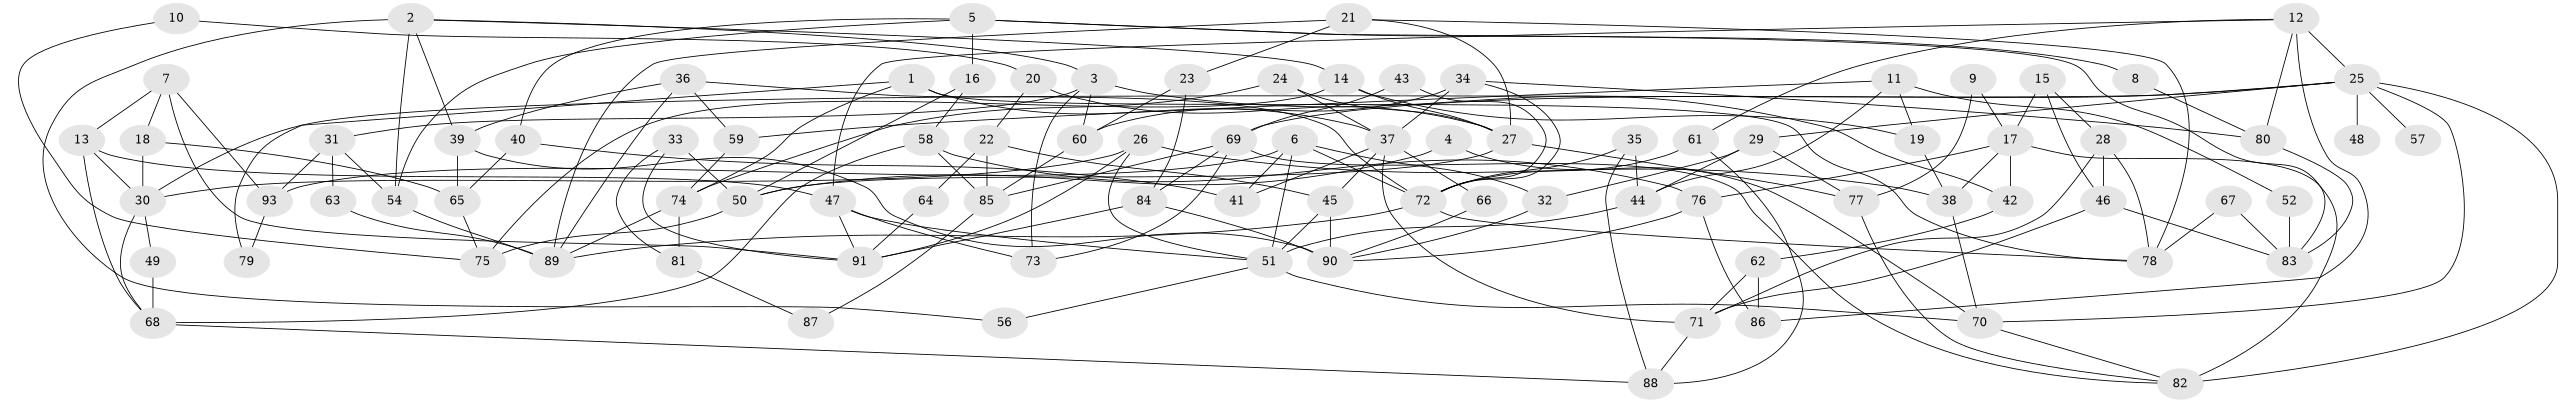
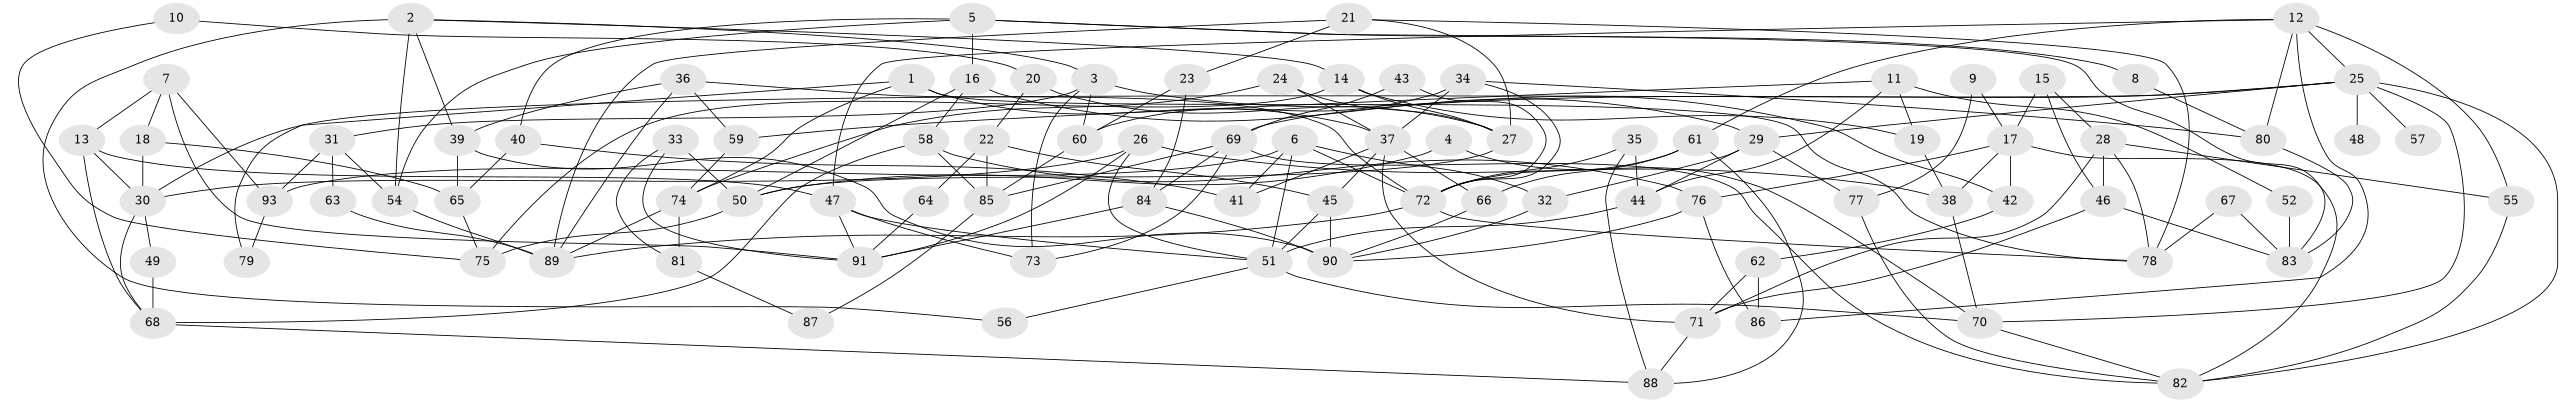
none -> (1251, 119)
(1615, 158) -> none
none -> (1550, 177)
none -> (2511, 201)
